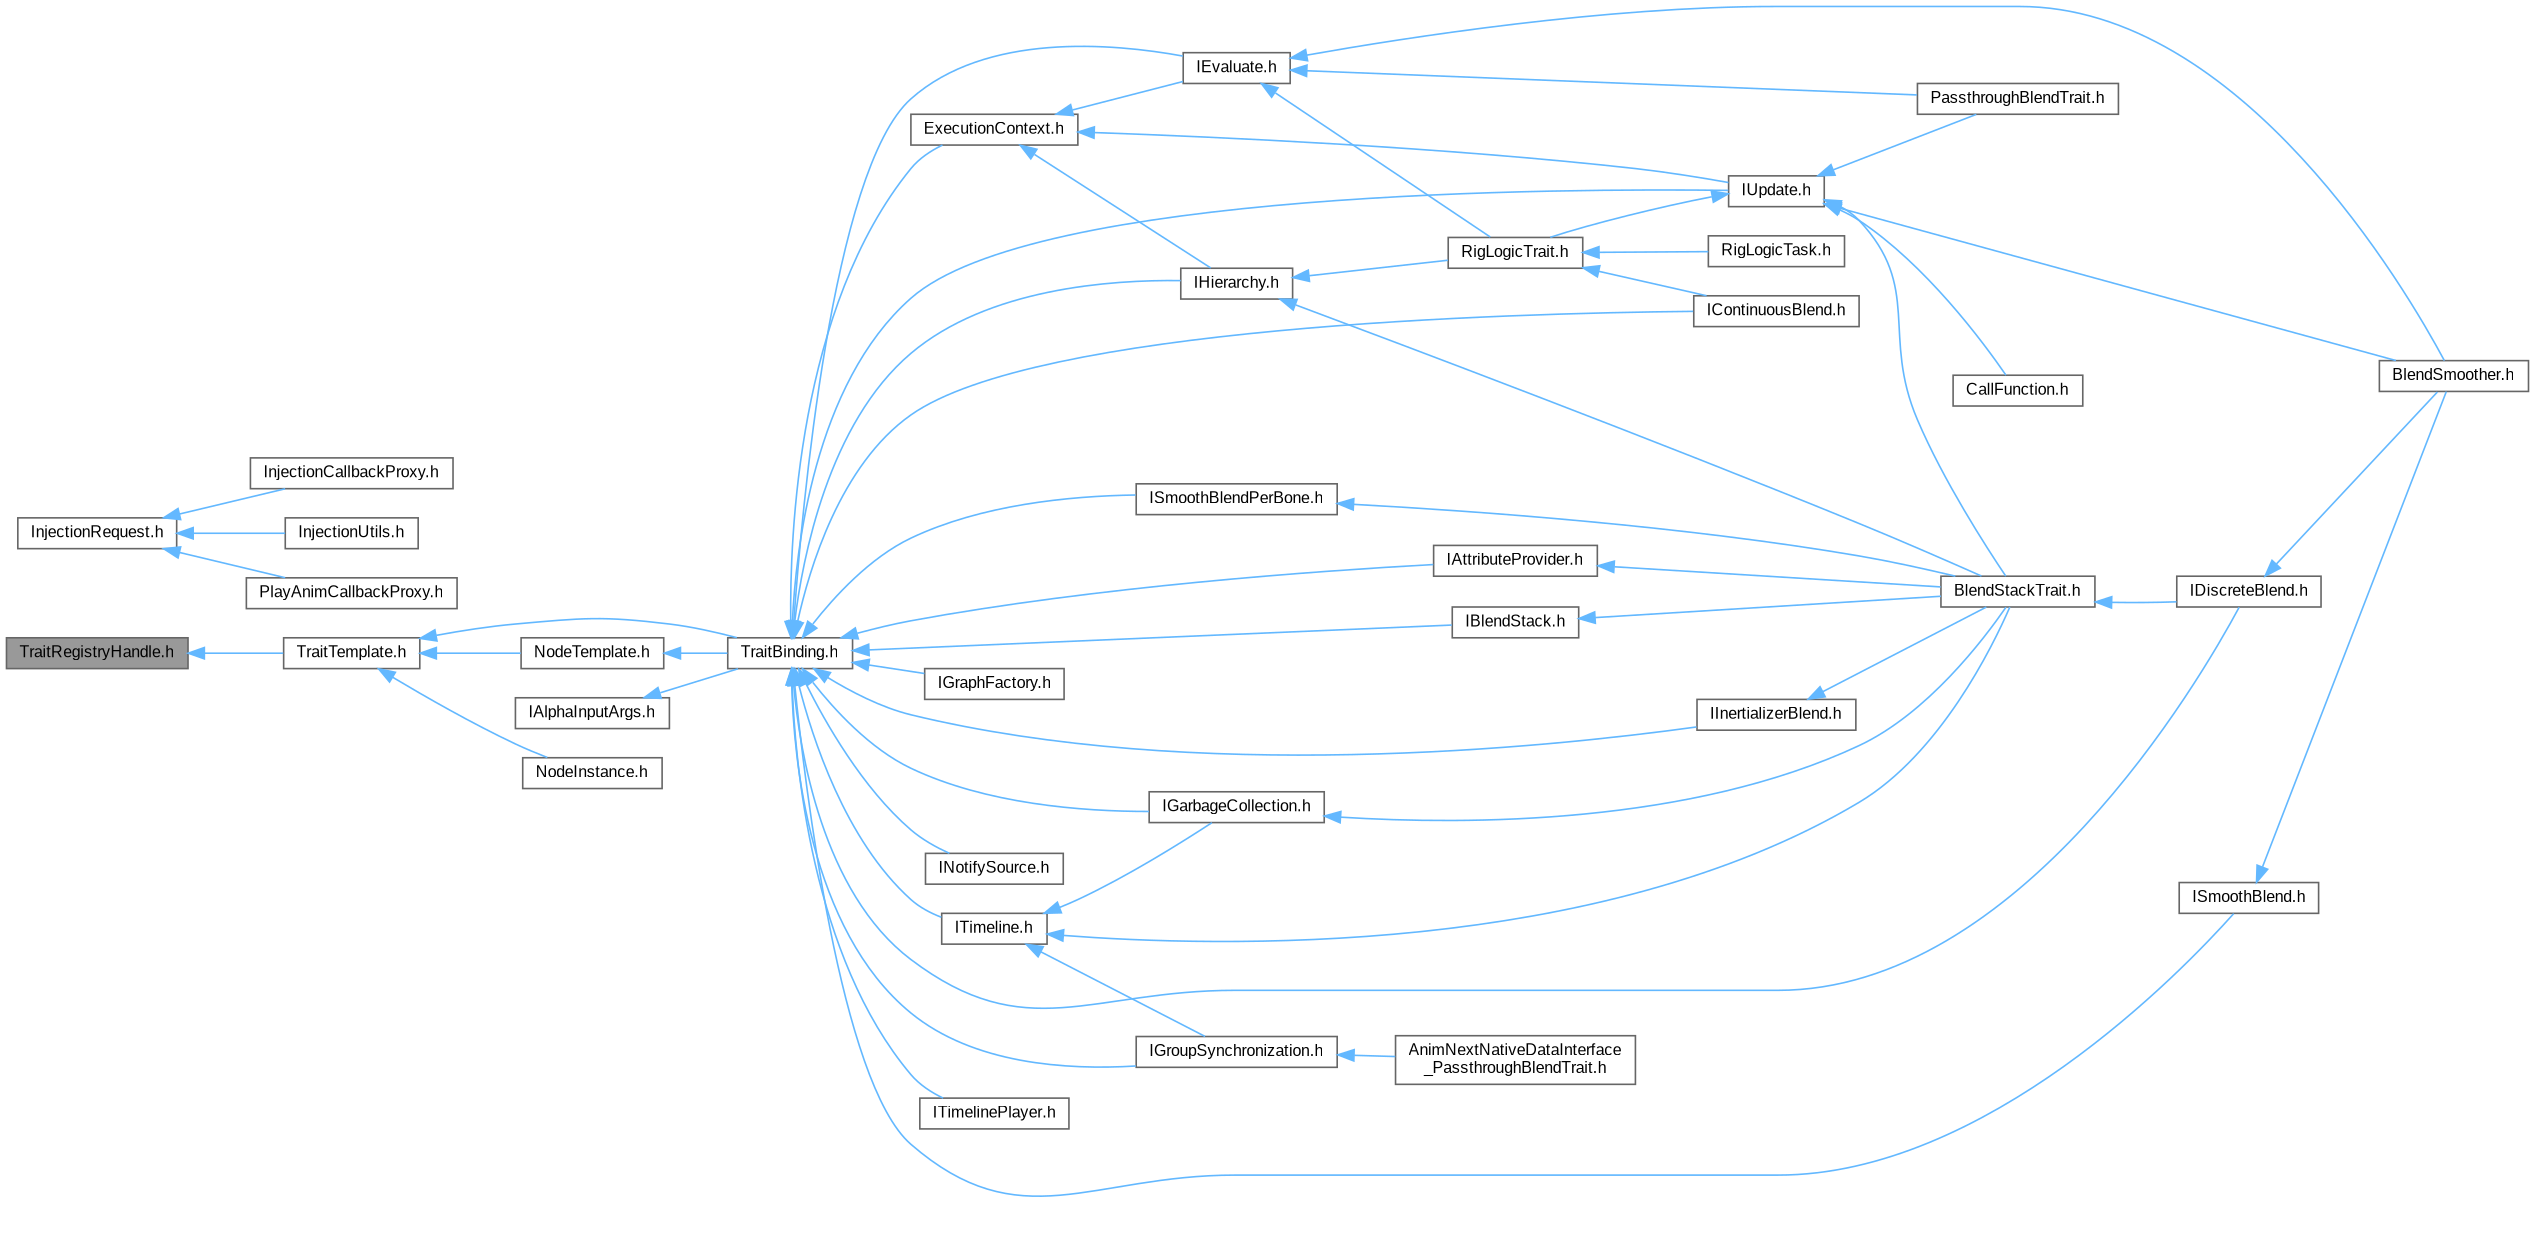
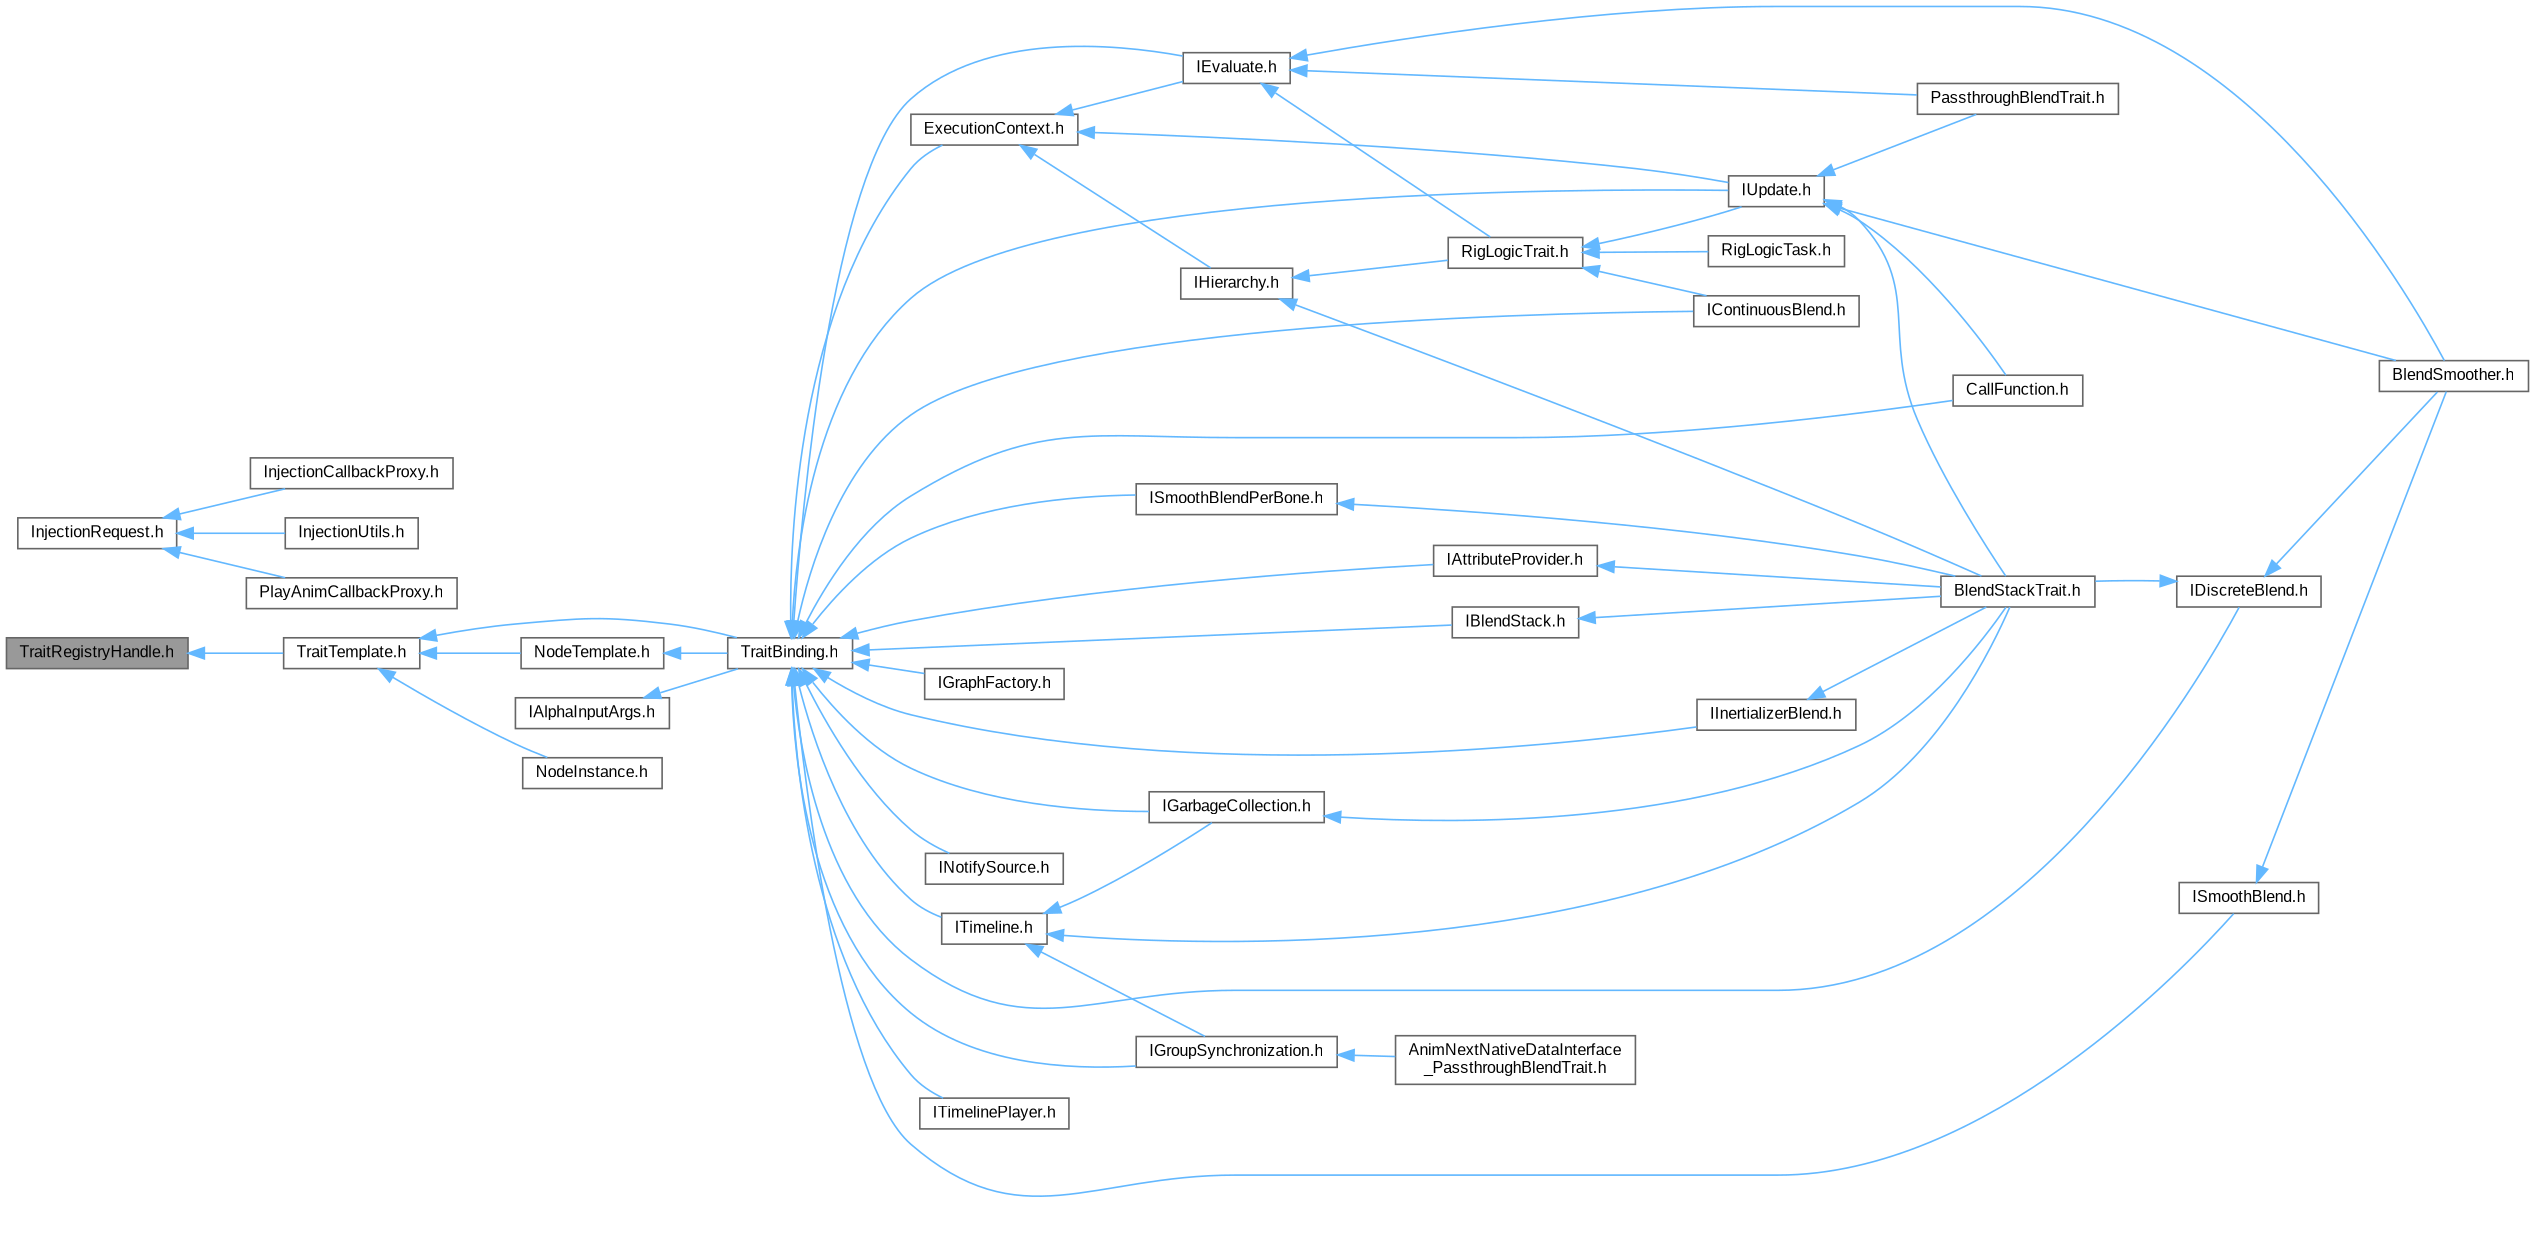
(1630, 215) -> (1671, 227)
(907, 358) -> (1344, 438)
(2144, 603) -> (2128, 581)
